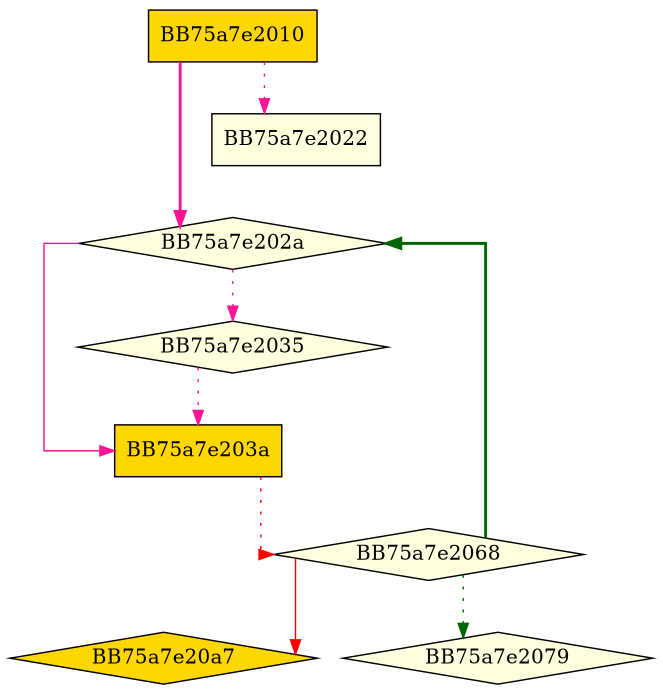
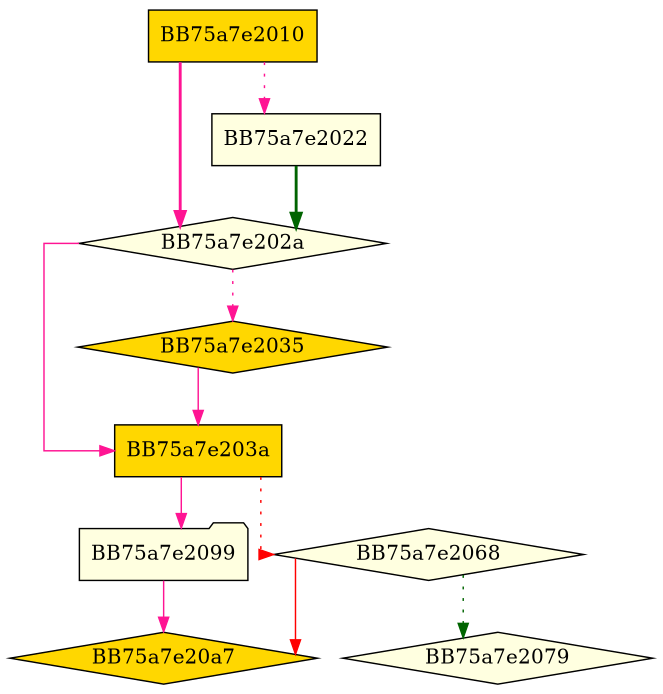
(233, 347) -> (233, 347)
(486, 348) -> (296, 190)
(198, 389) -> (198, 389)
none -> (164, 555)
